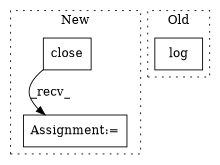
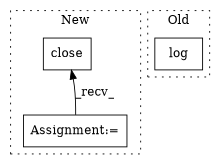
(30, 88) -> (75, 97)
